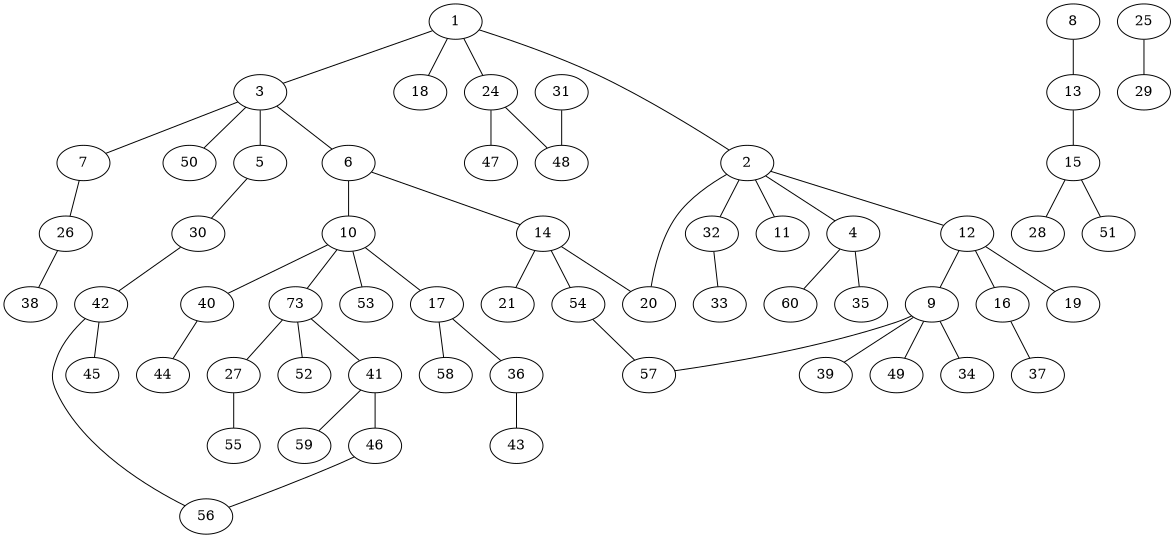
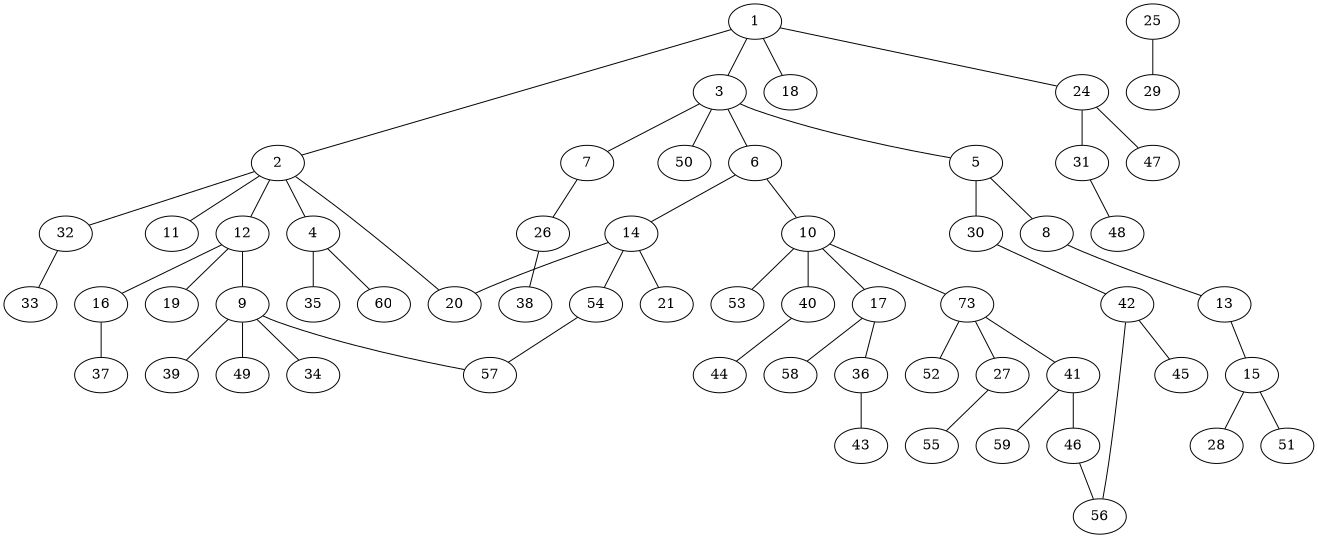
(526, 128) -> (1082, 128)
none -> (1011, 198)
